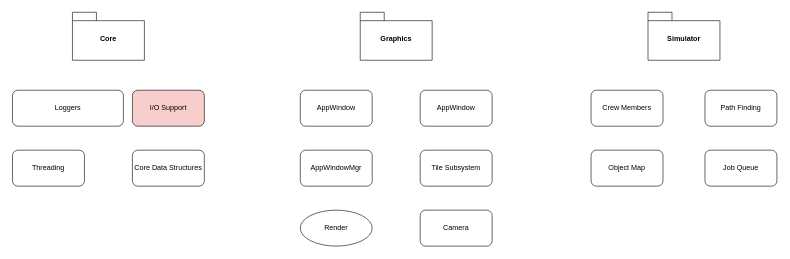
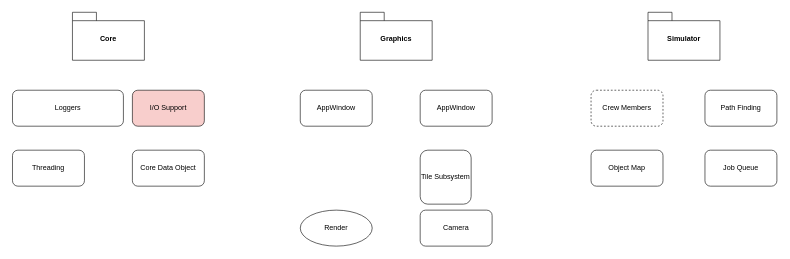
(627, 108) -> (627, 108)
(168, 168) -> (168, 168)
(336, 168) -> none
(456, 168) -> (446, 177)
